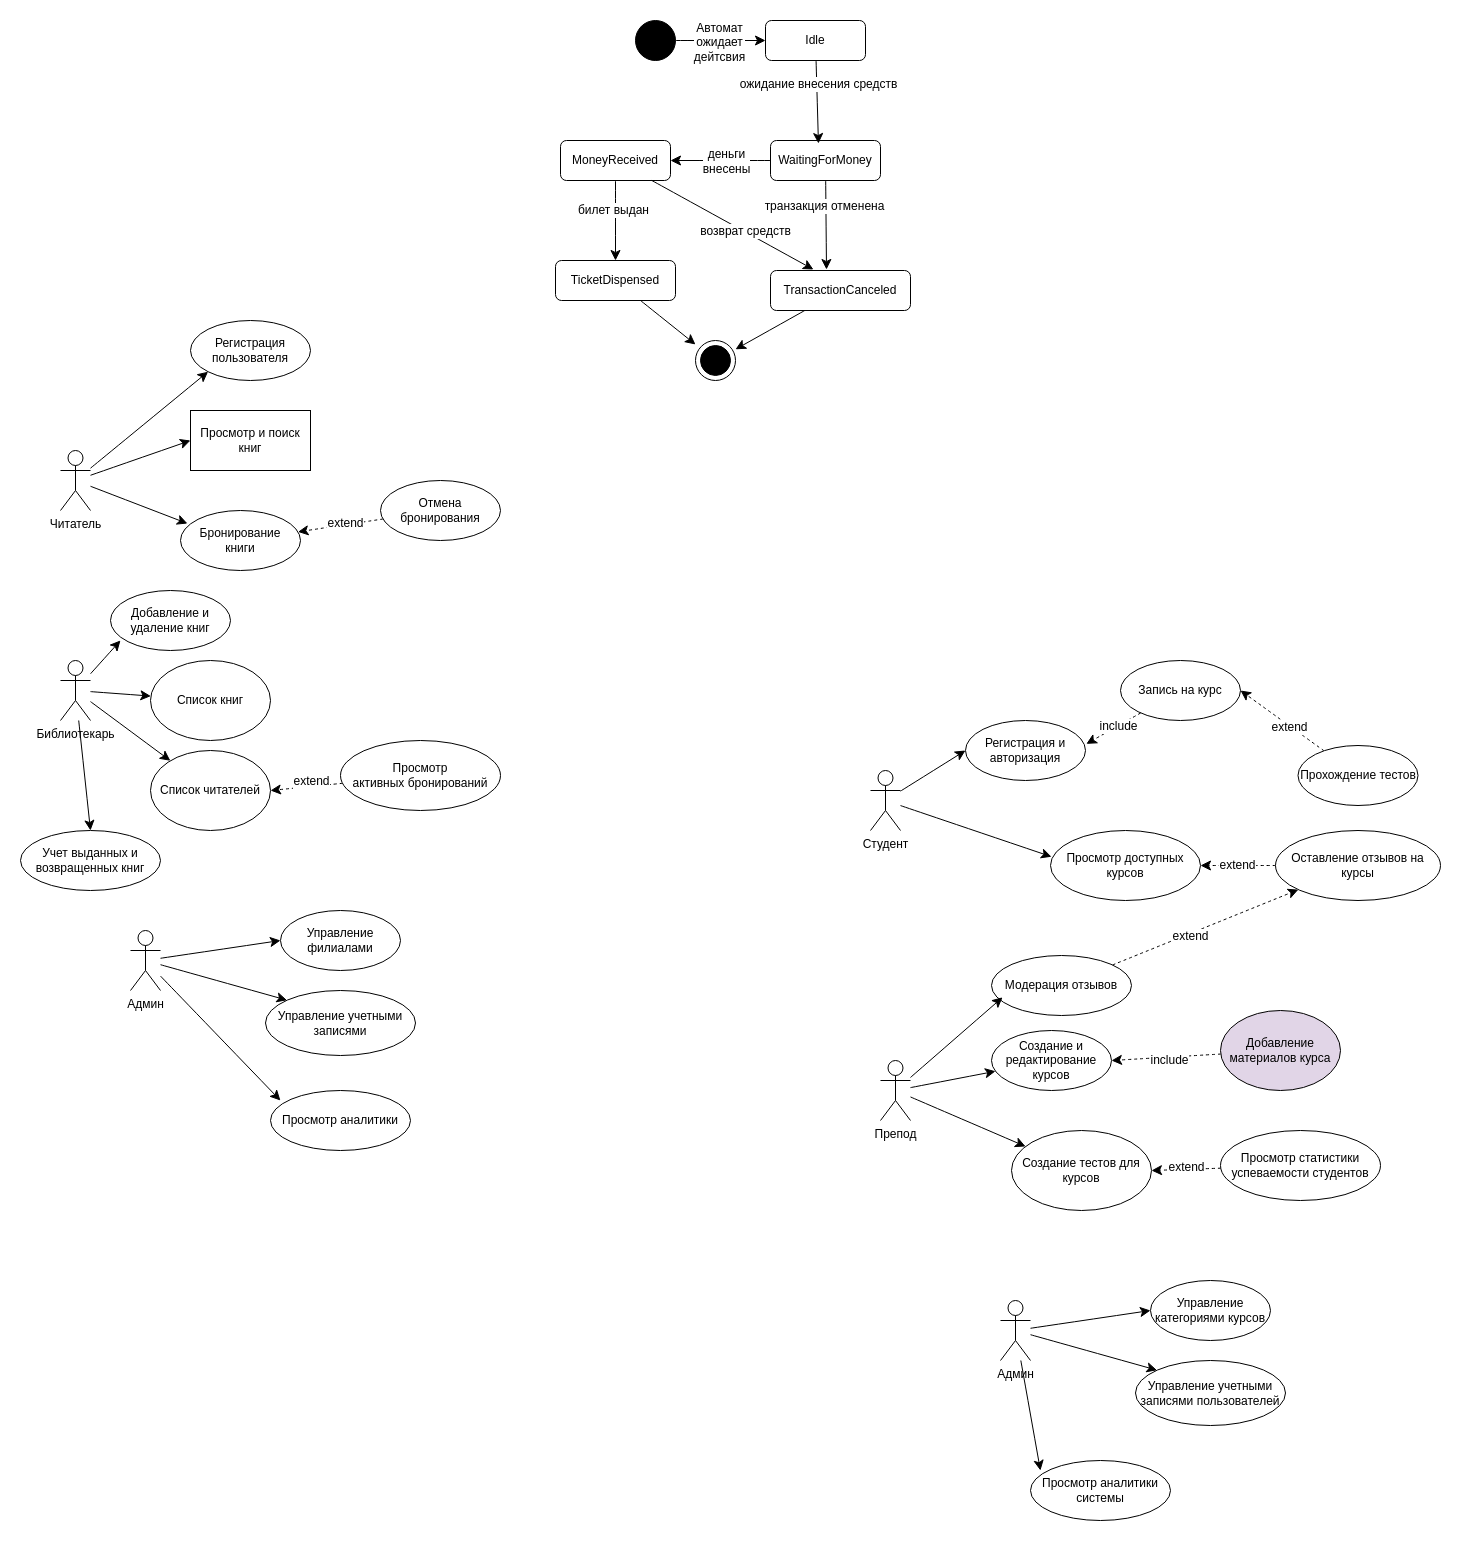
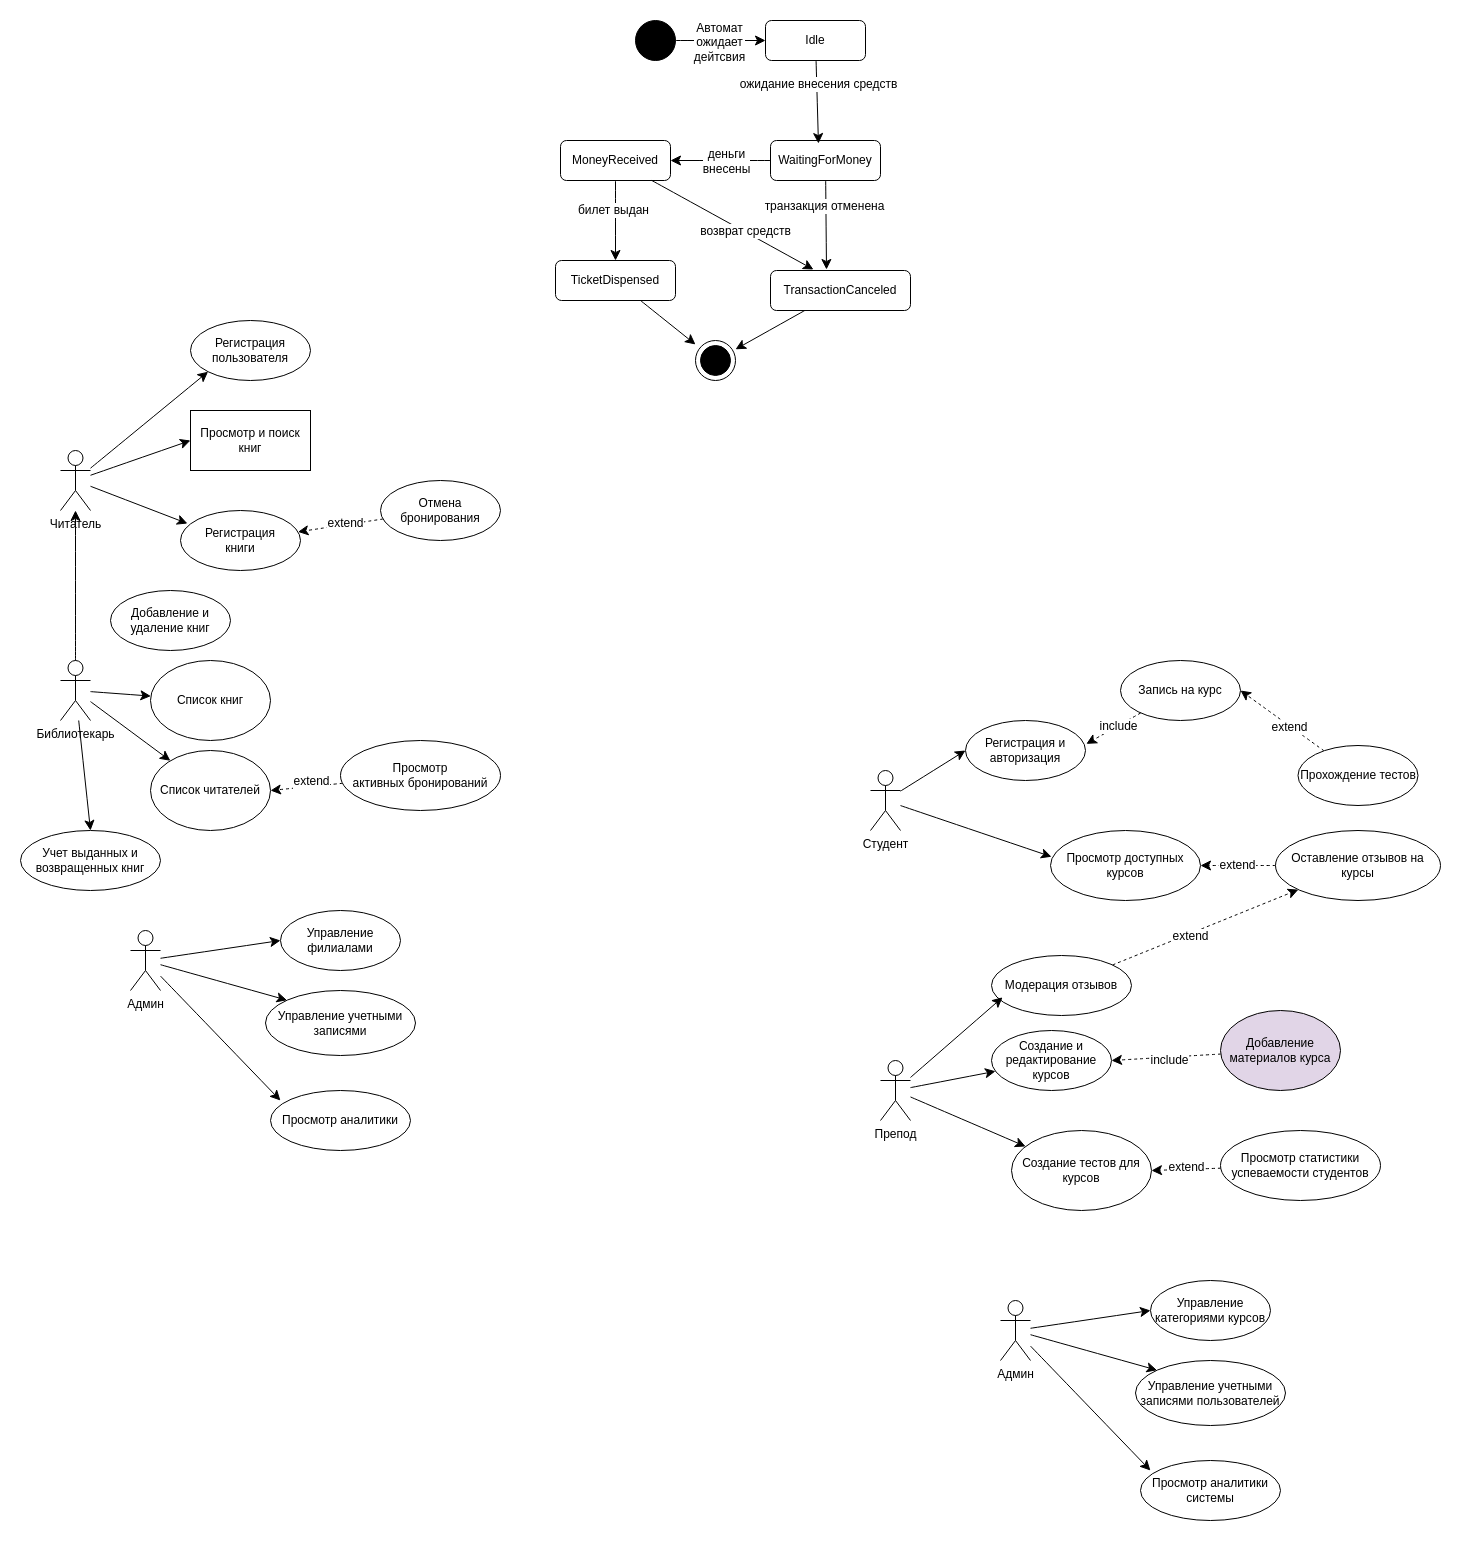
(241, 541) -> (241, 541)
(103, 660) -> (76, 588)
(1101, 1491) -> (1211, 1491)
